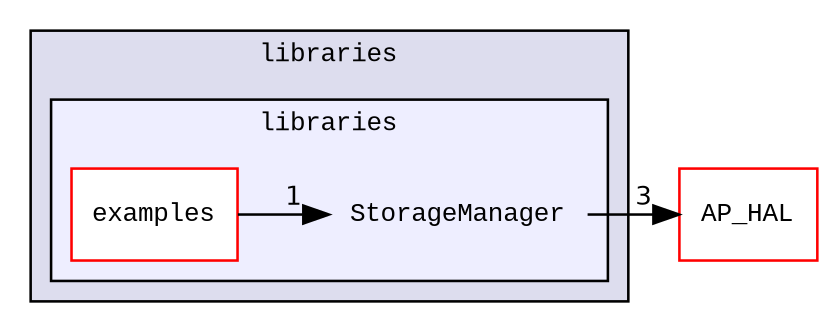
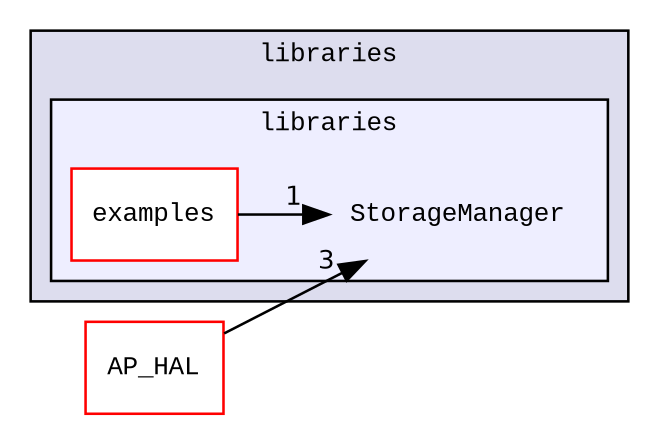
(620, 215) -> (257, 317)
